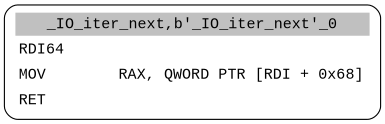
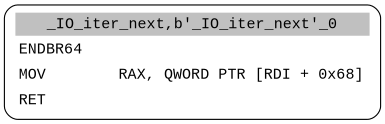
(60, 49) -> (69, 49)
